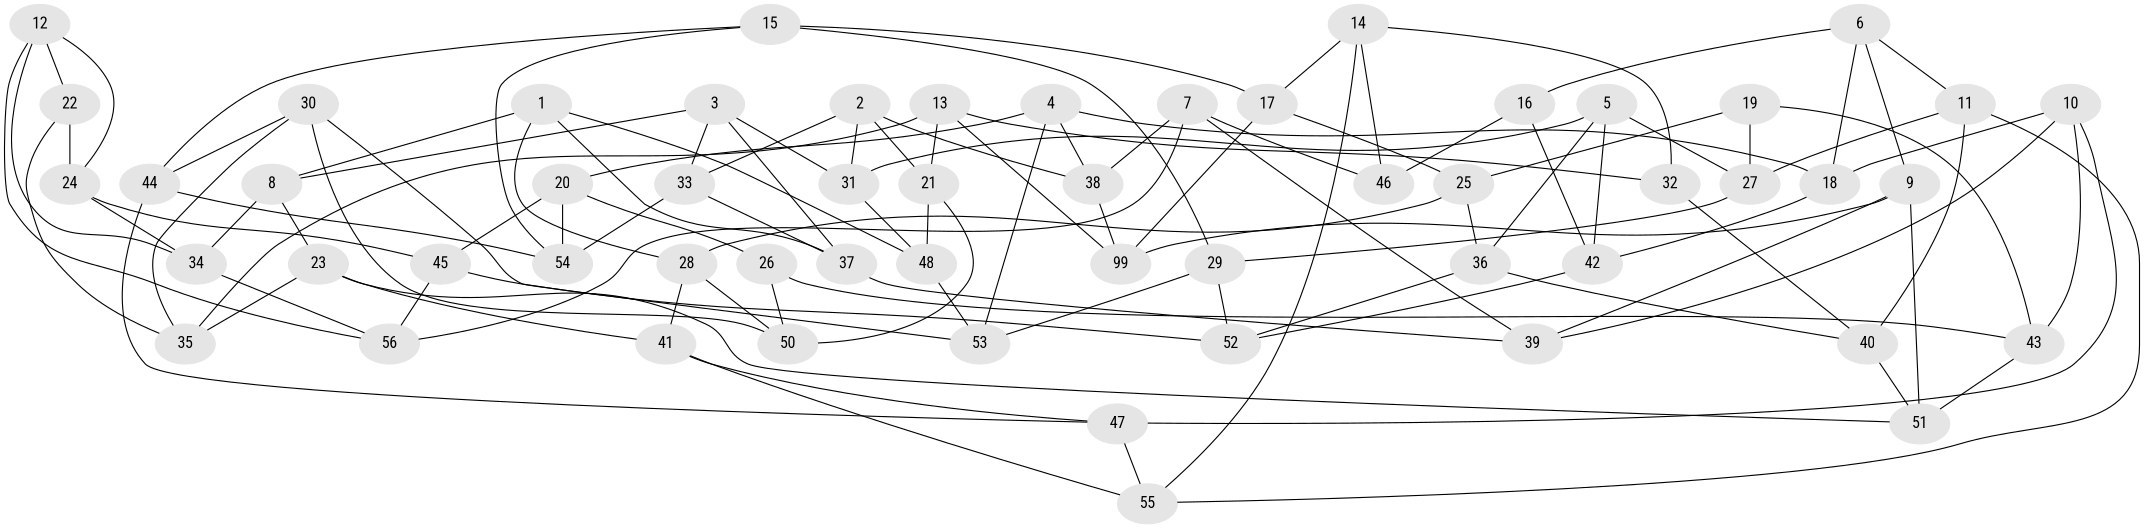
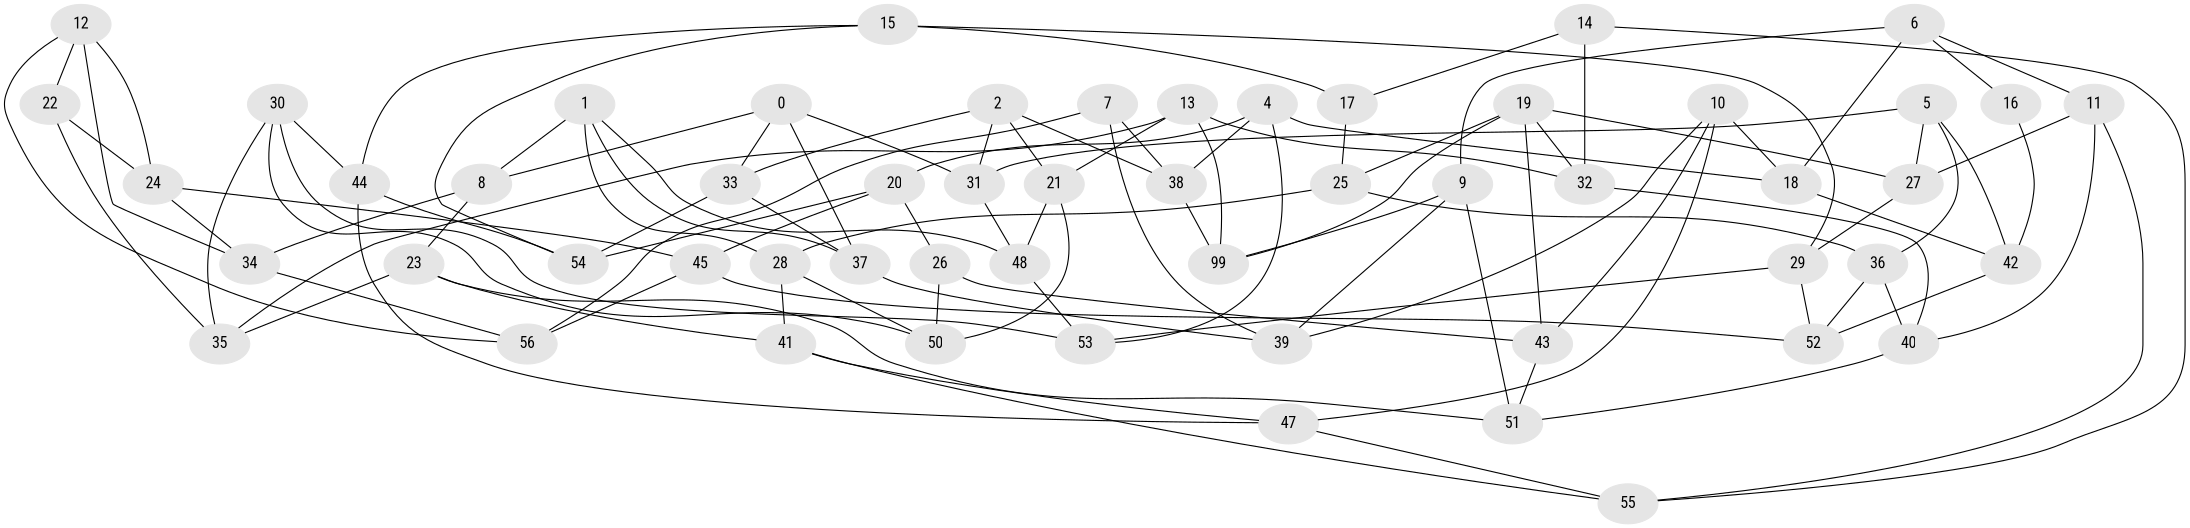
(715, 104) -> (781, 104)
none -> (1554, 144)
(1194, 184) -> (1376, 207)
(1384, 184) -> none
